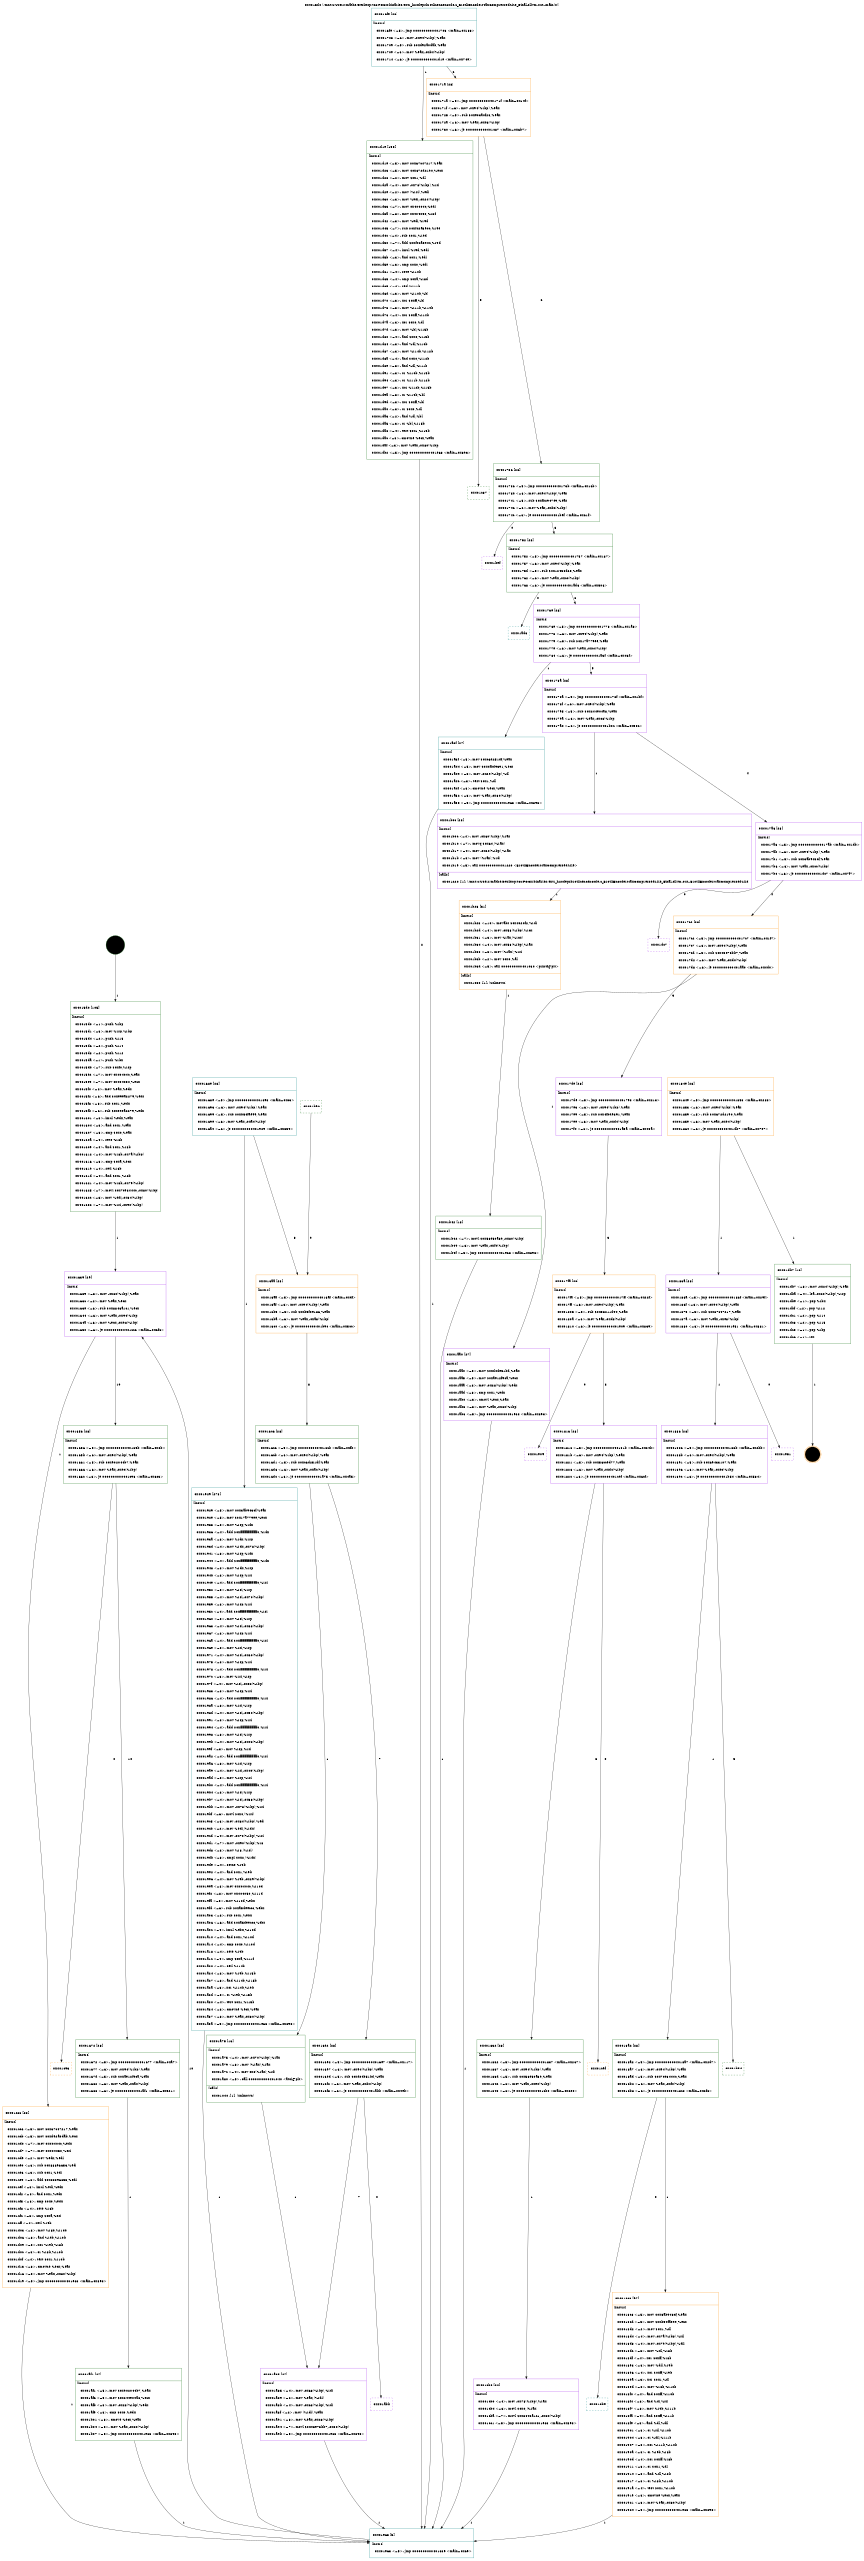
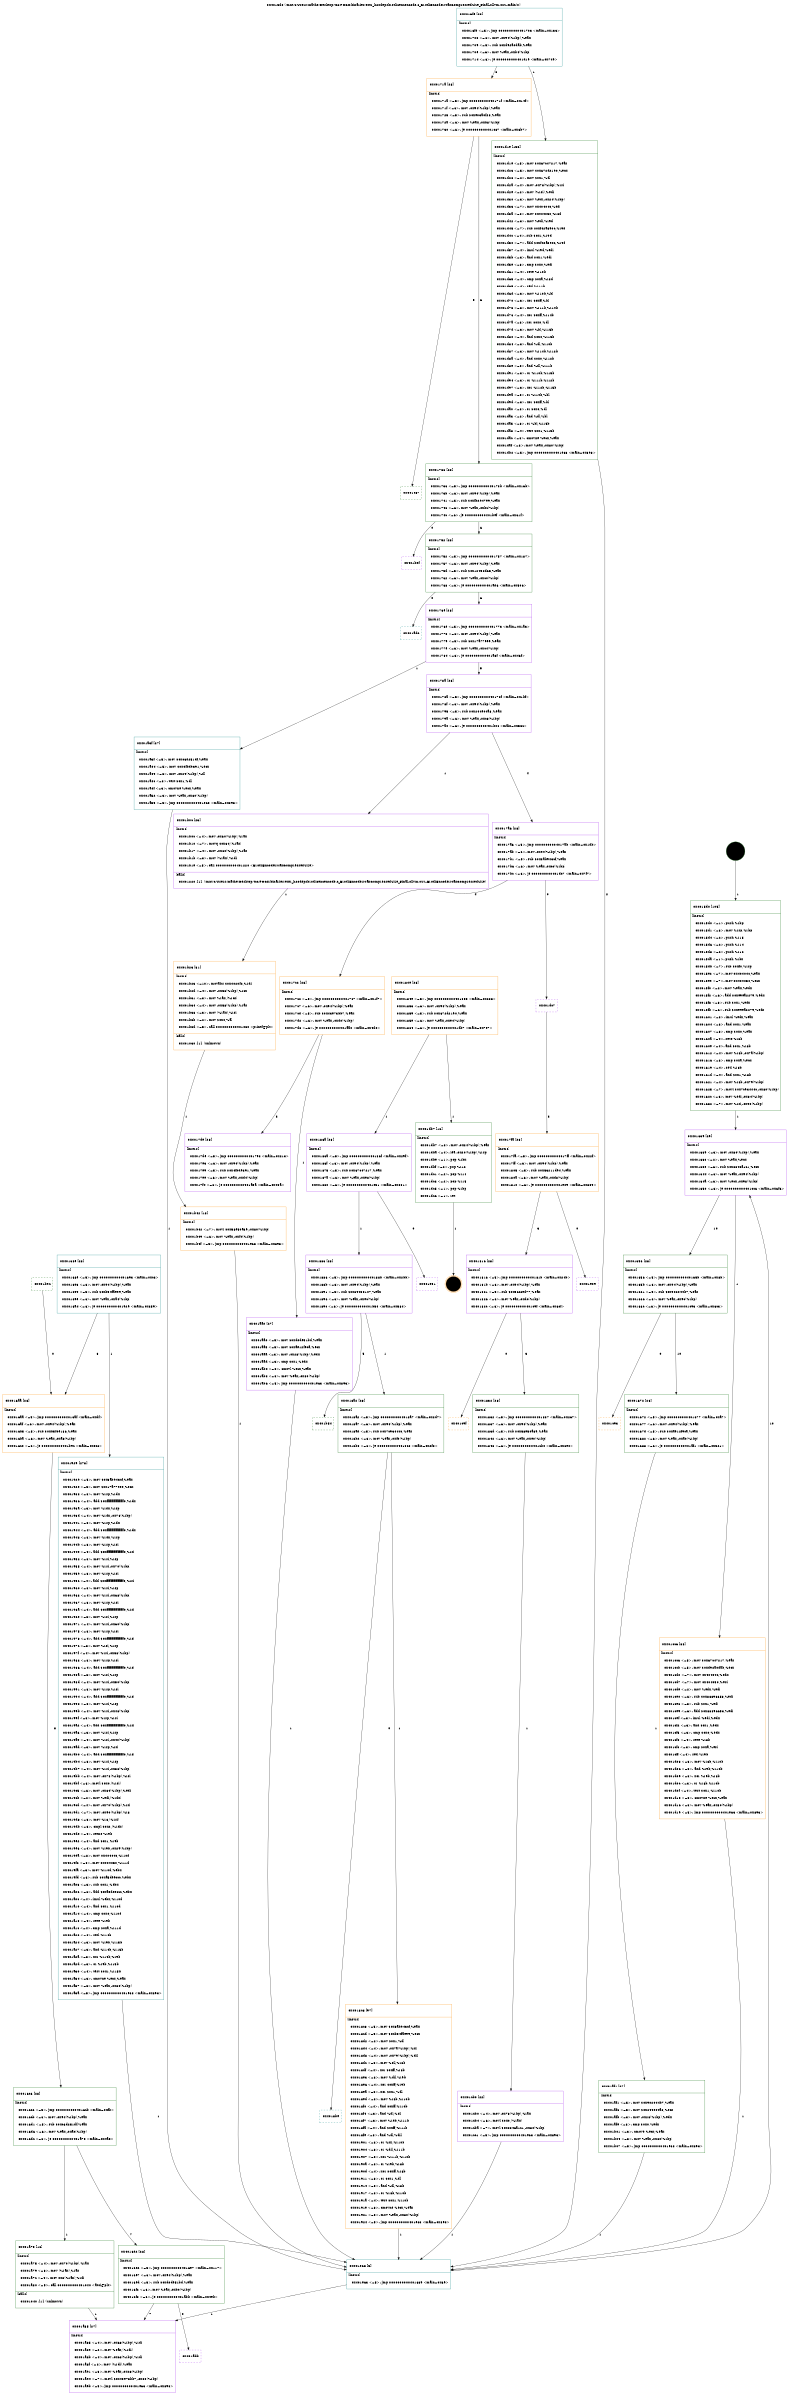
(606, 1204) -> (547, 1072)
(488, 1238) -> (233, 1229)
(347, 2489) -> (262, 2302)
